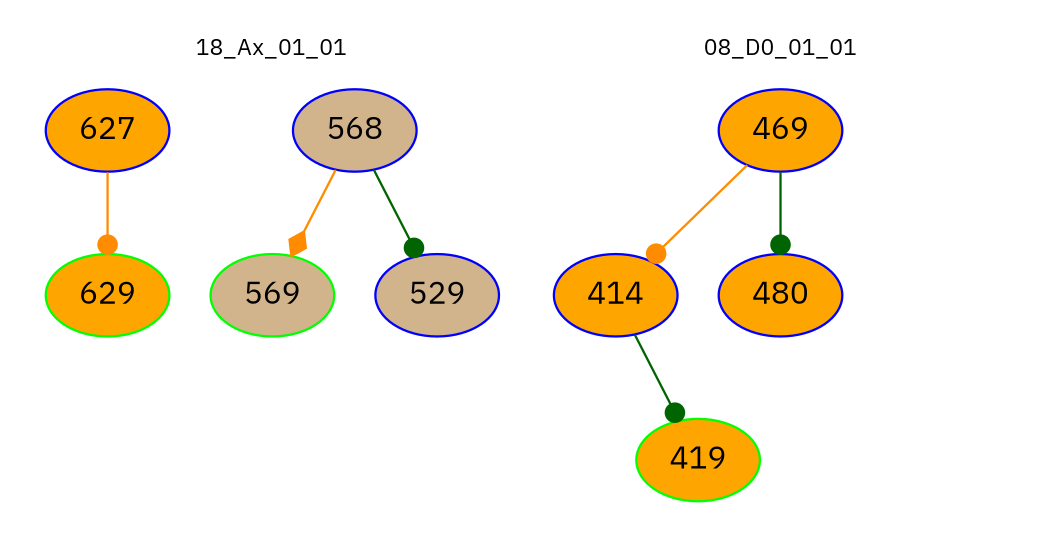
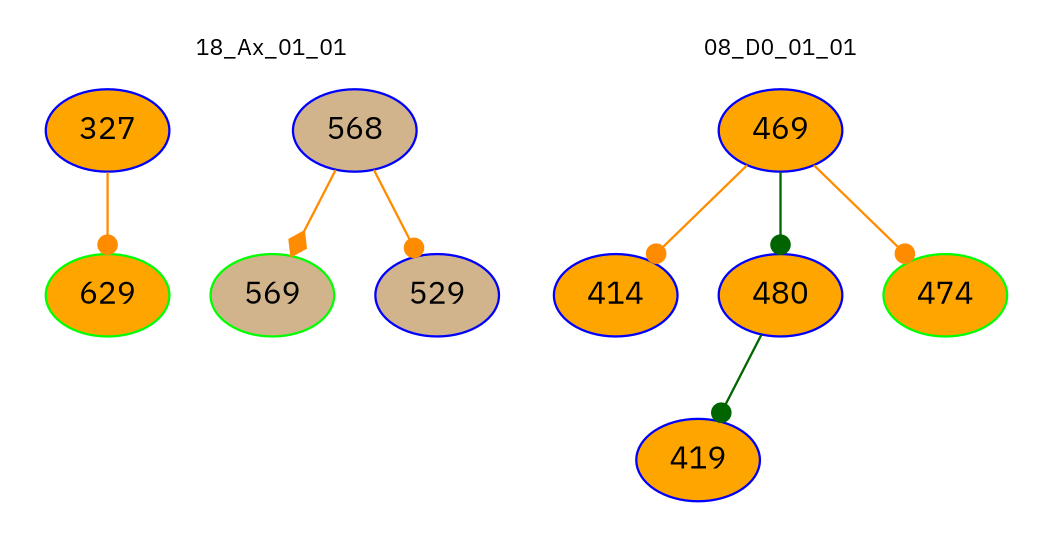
(108, 130) -> (108, 130)
(392, 205) -> (392, 205)
none -> (945, 295)
(653, 369) -> (744, 369)
(698, 460) -> (698, 460)
